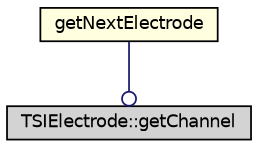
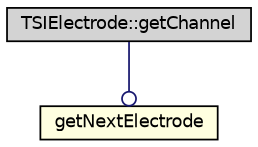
(129, 67) -> (129, 67)
